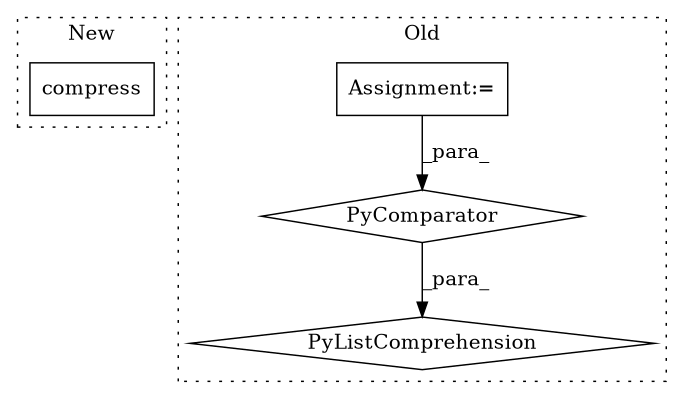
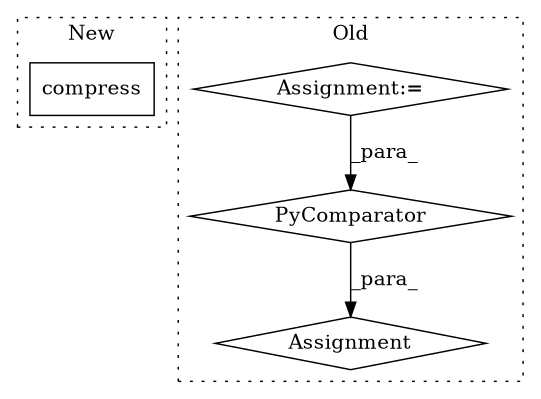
(422, 89) -> (351, 89)
(422, 343) -> (351, 343)
